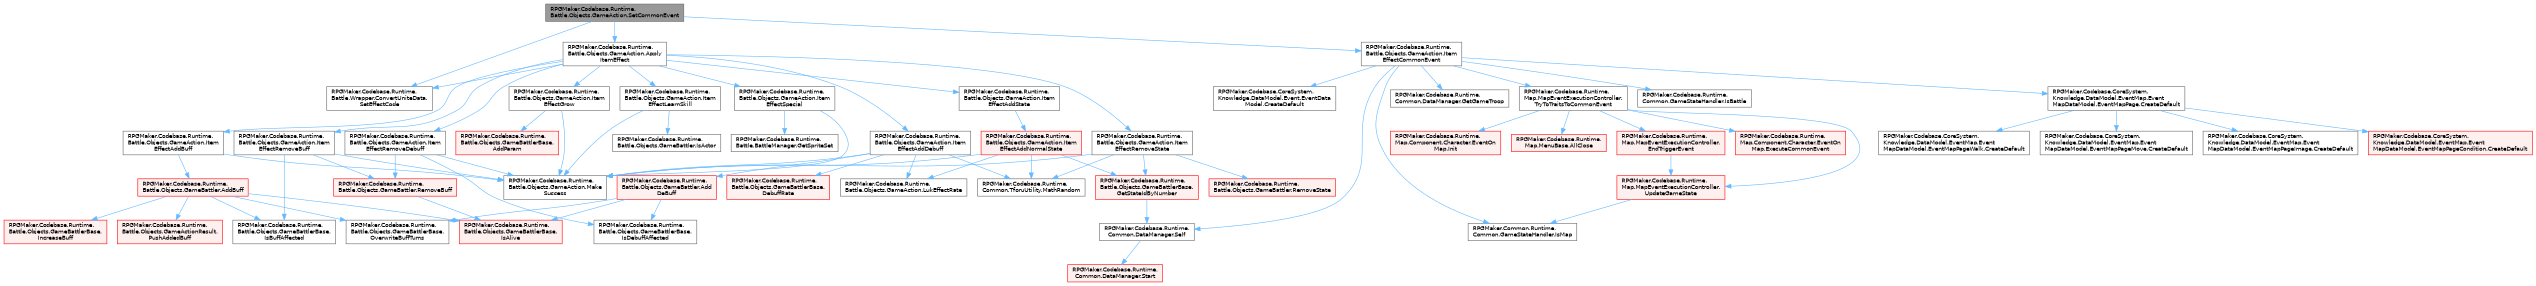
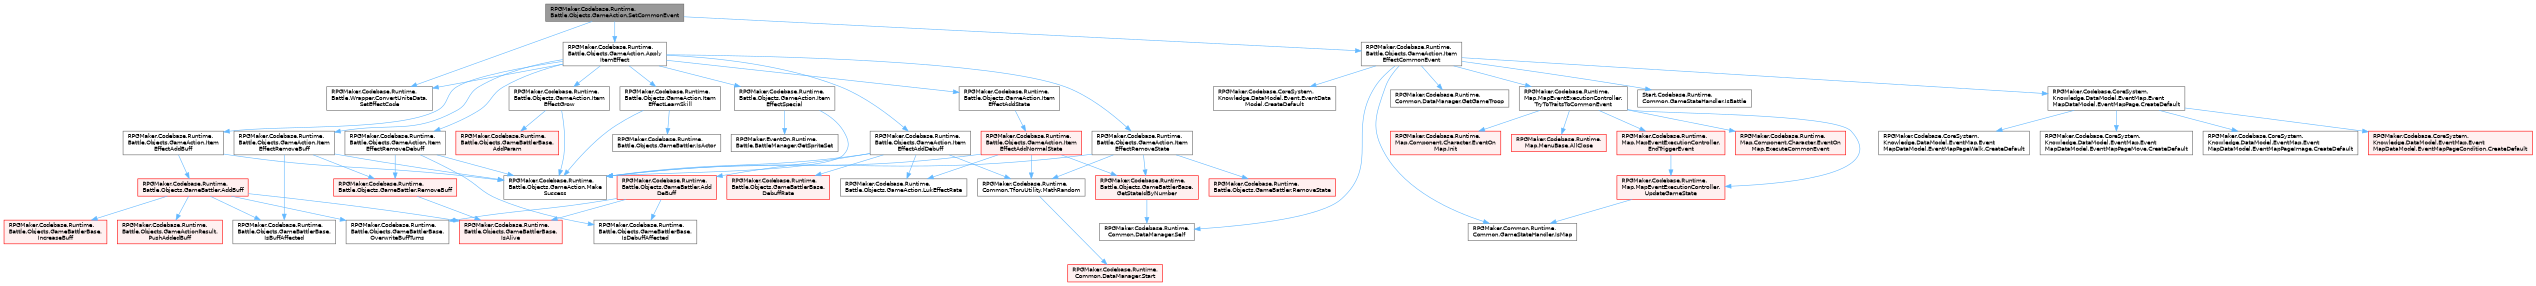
(1695, 99) -> (1695, 99)
(785, 143) -> (785, 143)
(1133, 250) -> (1071, 228)
